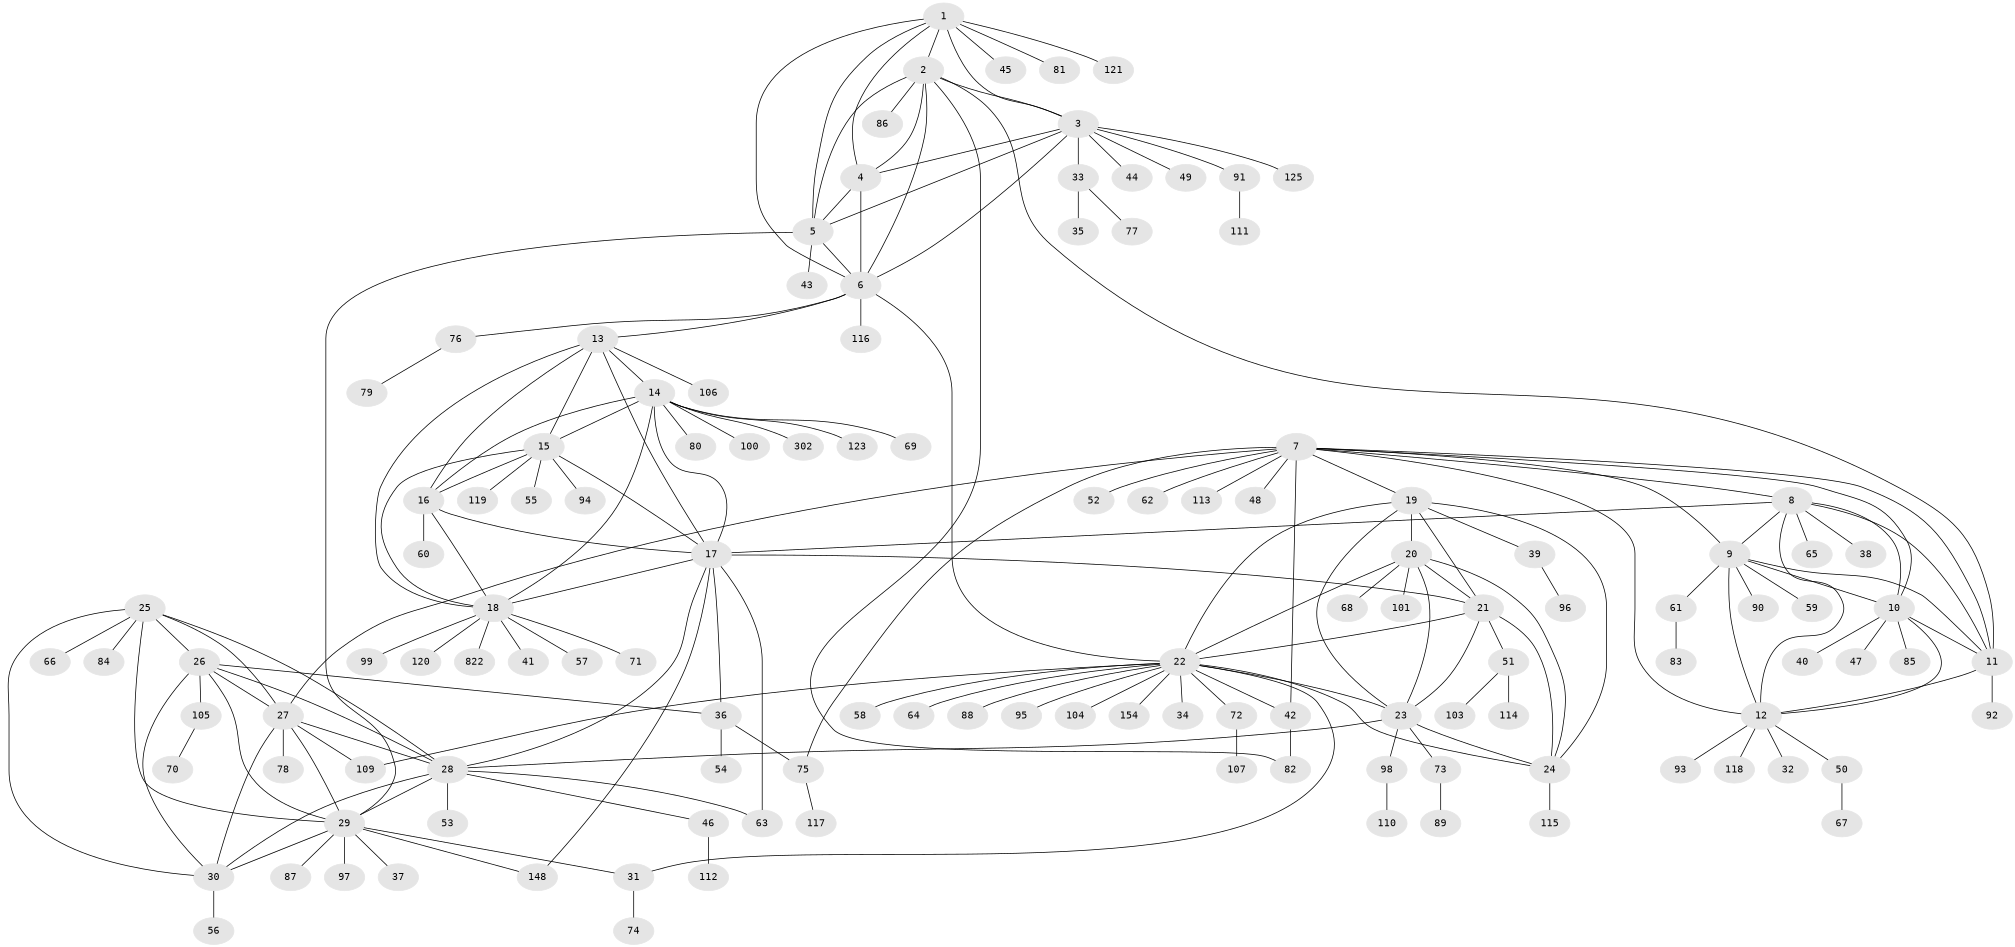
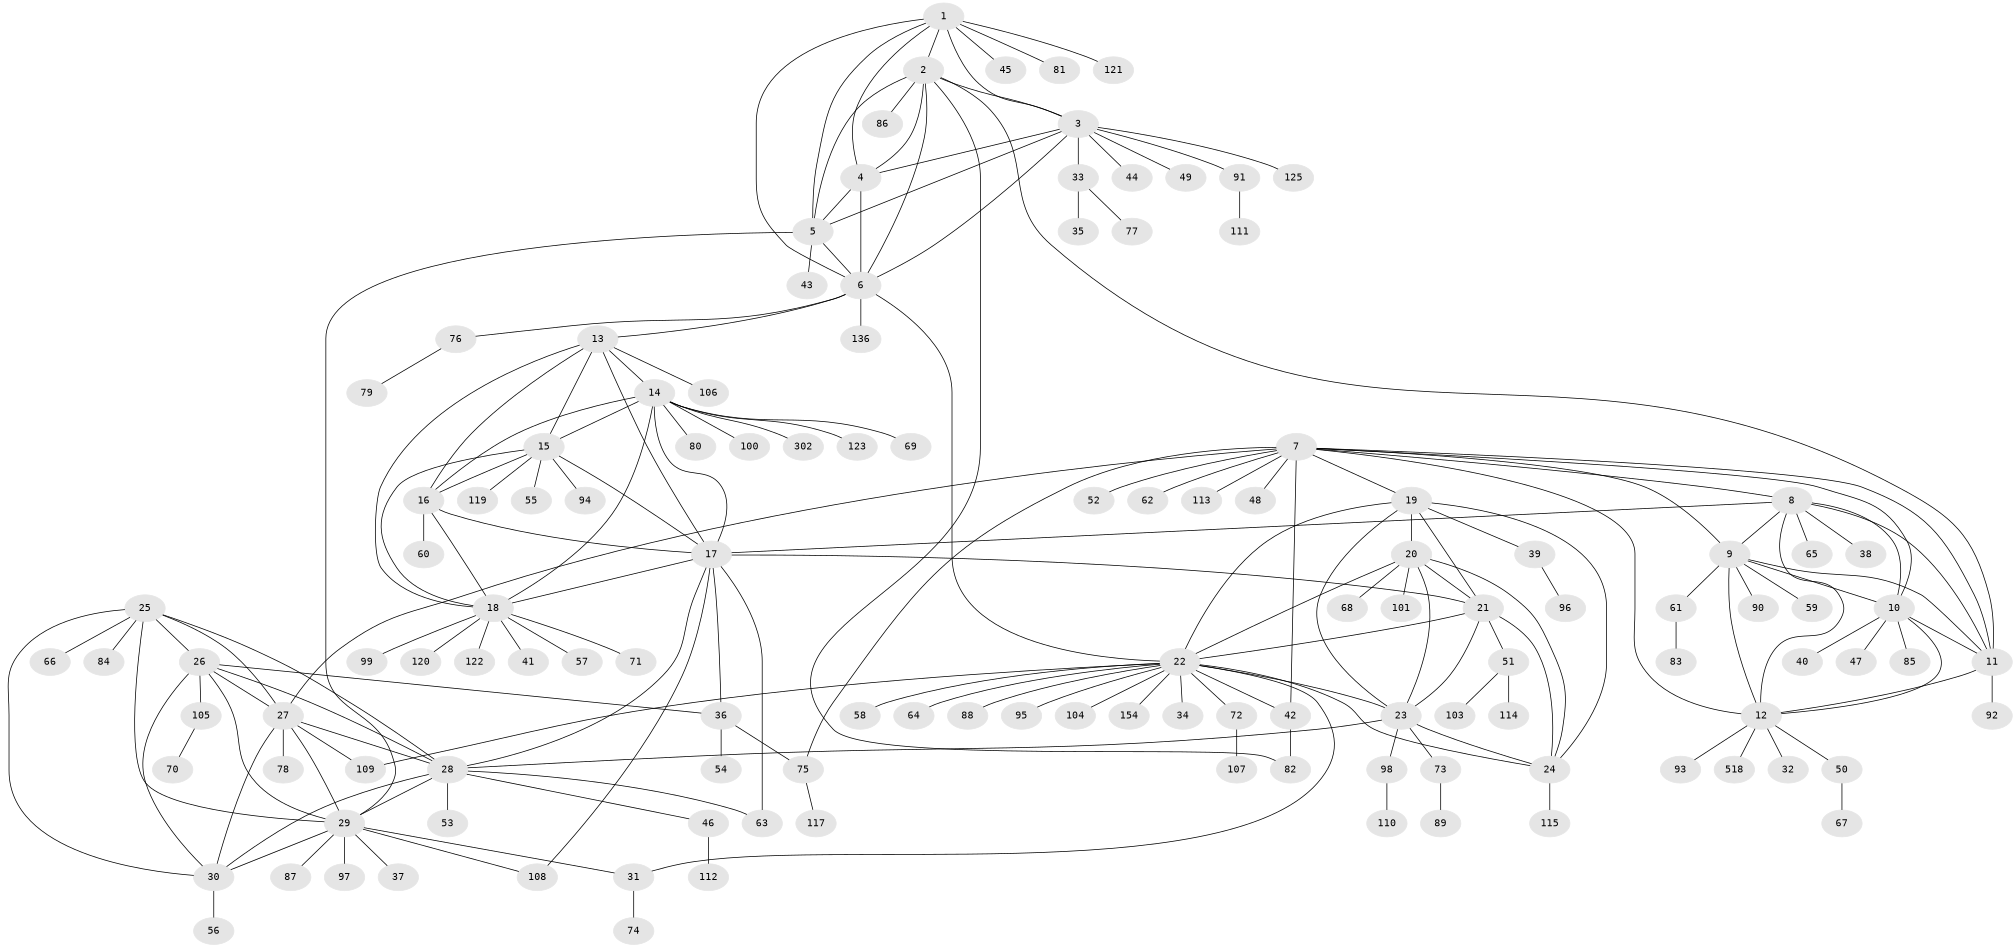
(861, 339) -> (861, 339)
(475, 662) -> (475, 662)
(1734, 770) -> (1734, 770)
(537, 877) -> (537, 877)
